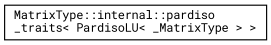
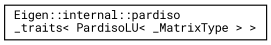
(136, 23) -> (136, 23)
